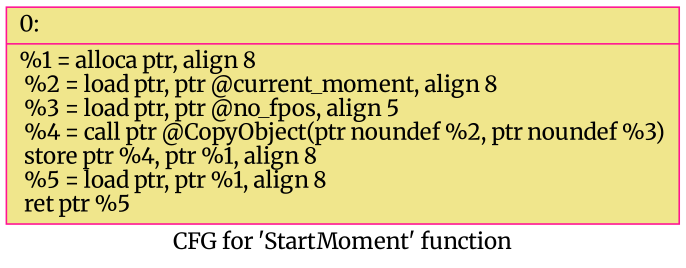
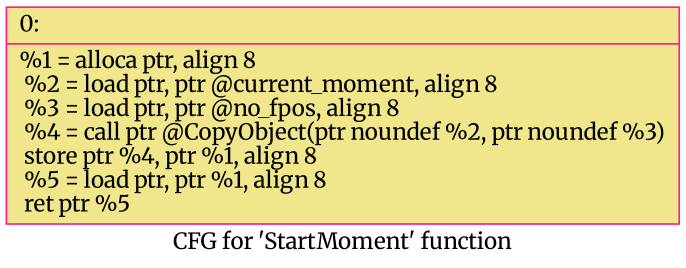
(210, 109) -> (210, 109)
